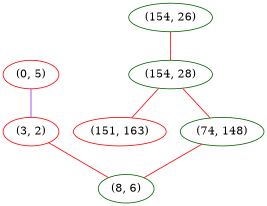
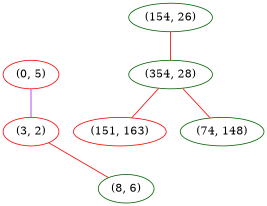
(171, 75) -> (171, 75)
(173, 161) -> none
